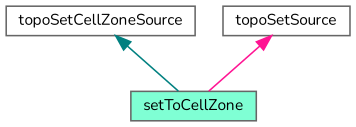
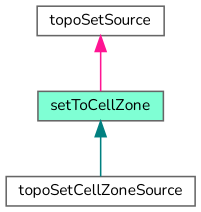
(153, 69) -> (101, 157)
